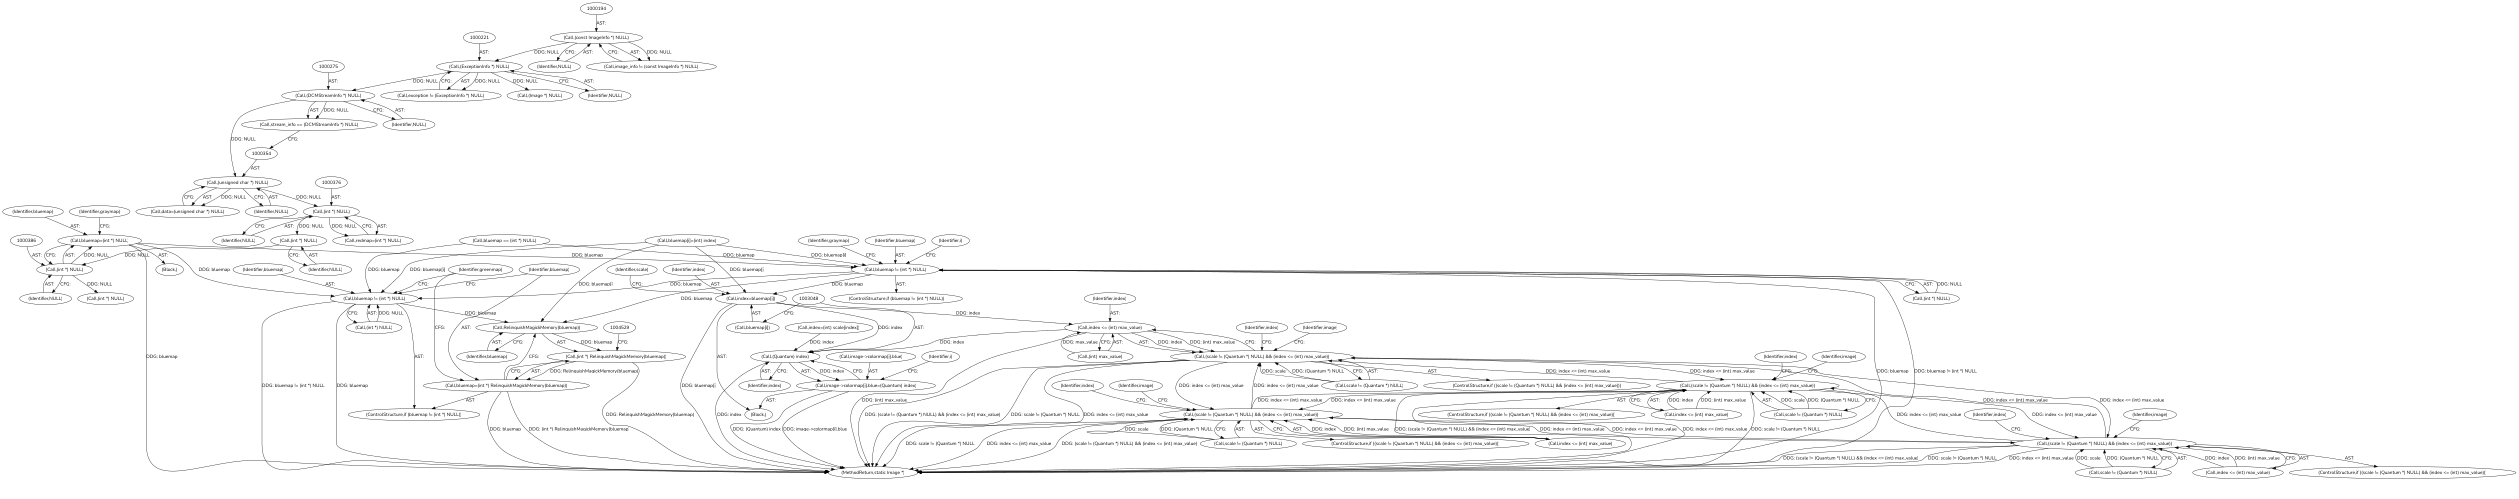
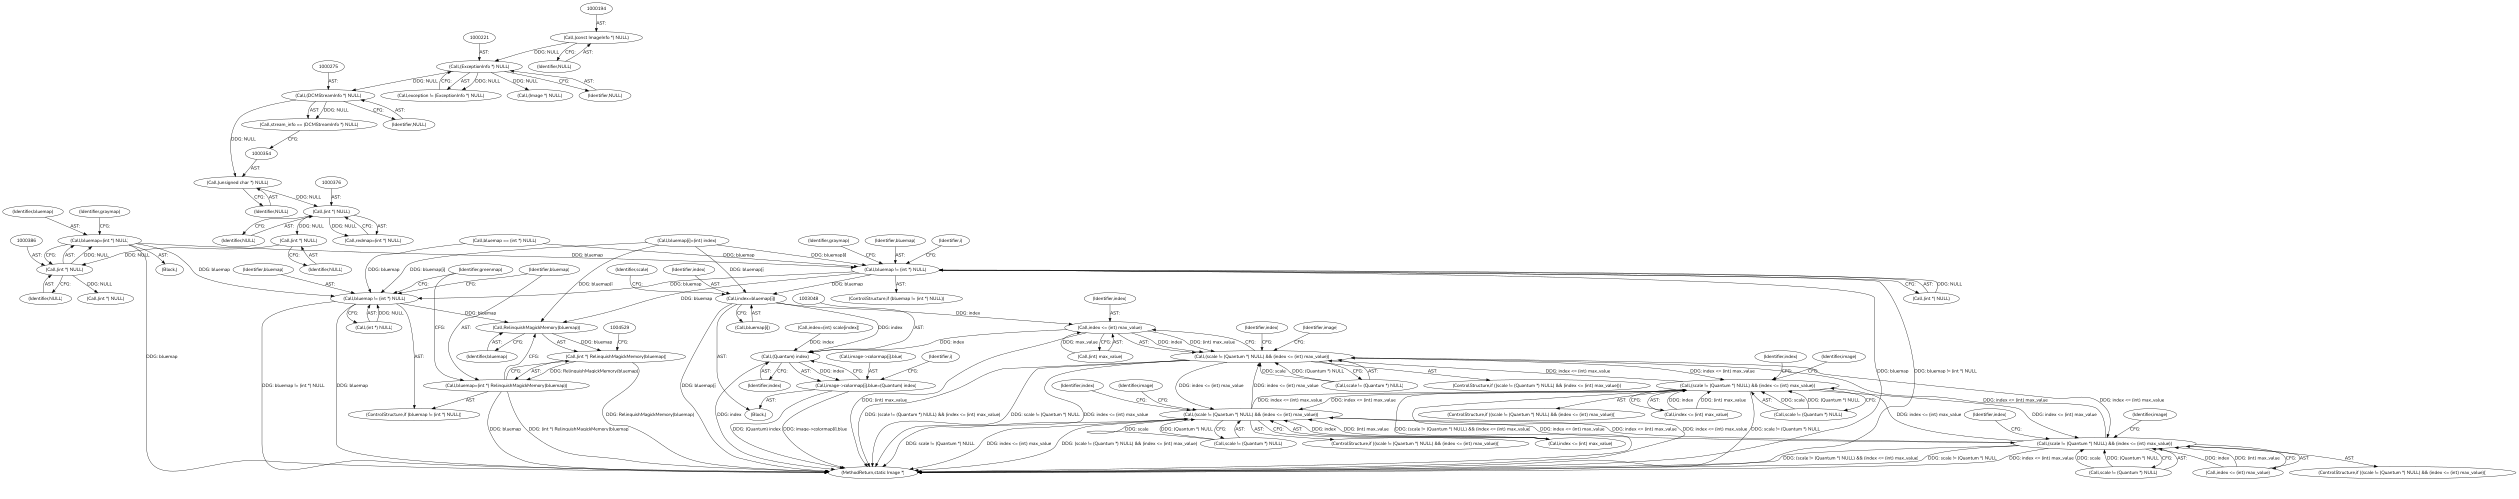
(651, 67) -> none
(188, 212) -> none
(783, 312) -> (736, 312)
